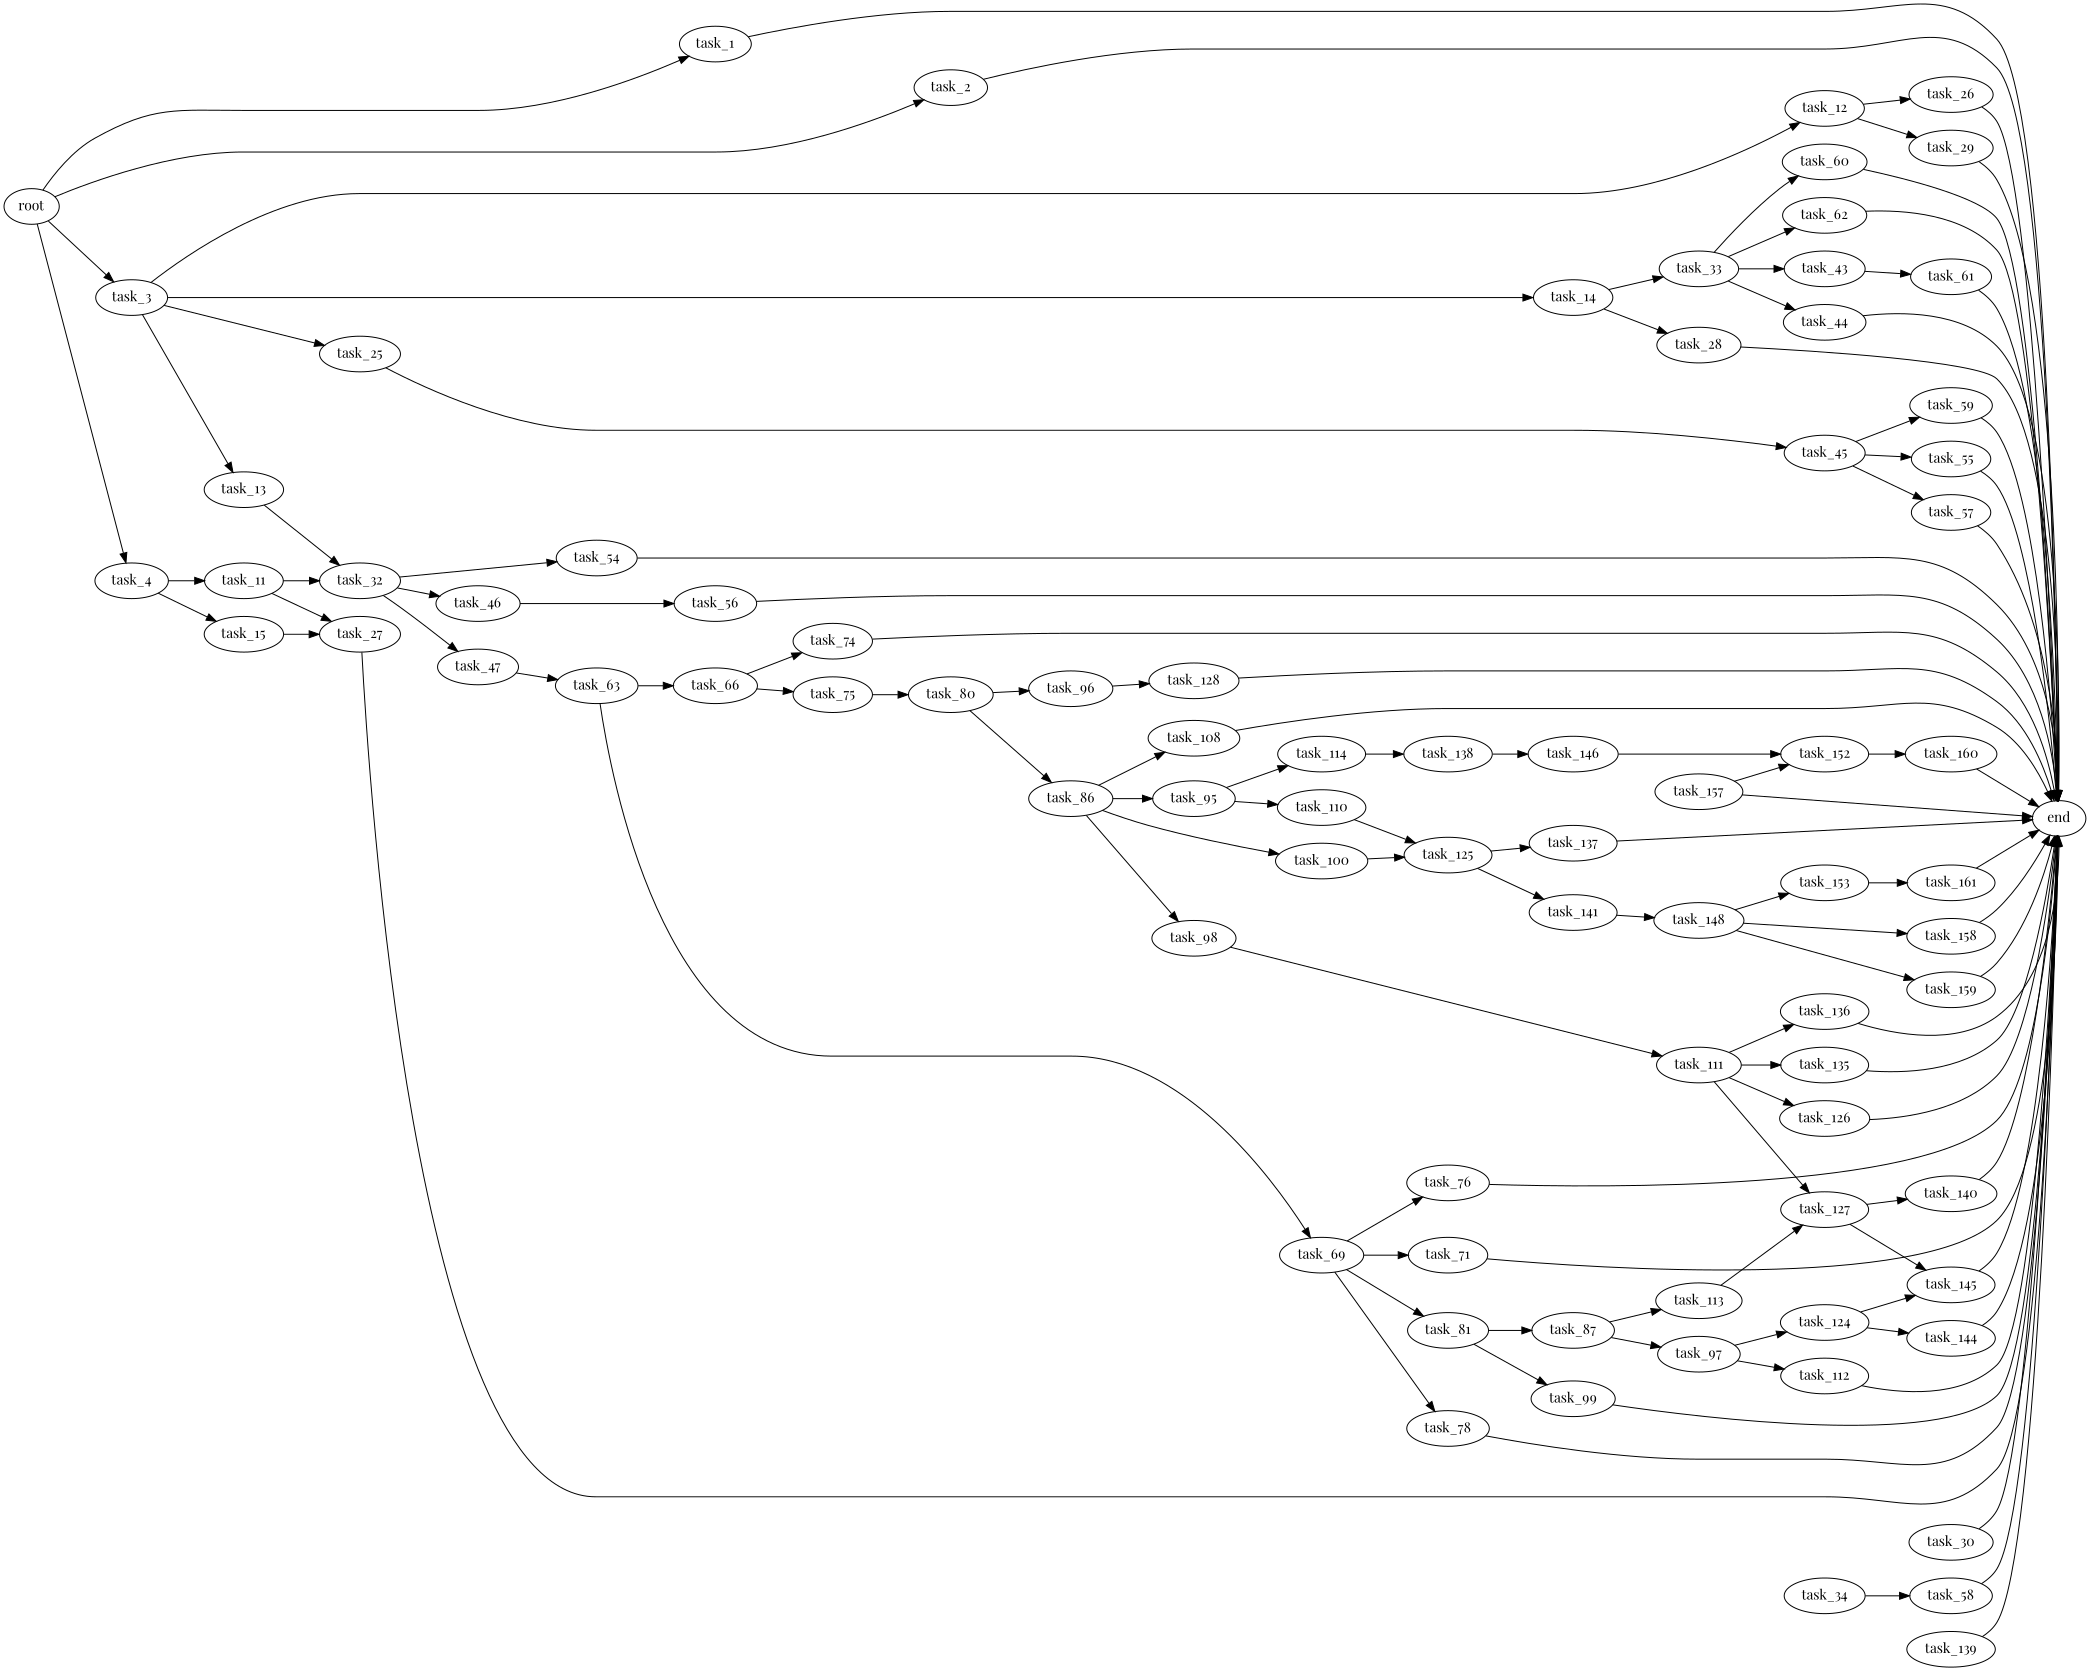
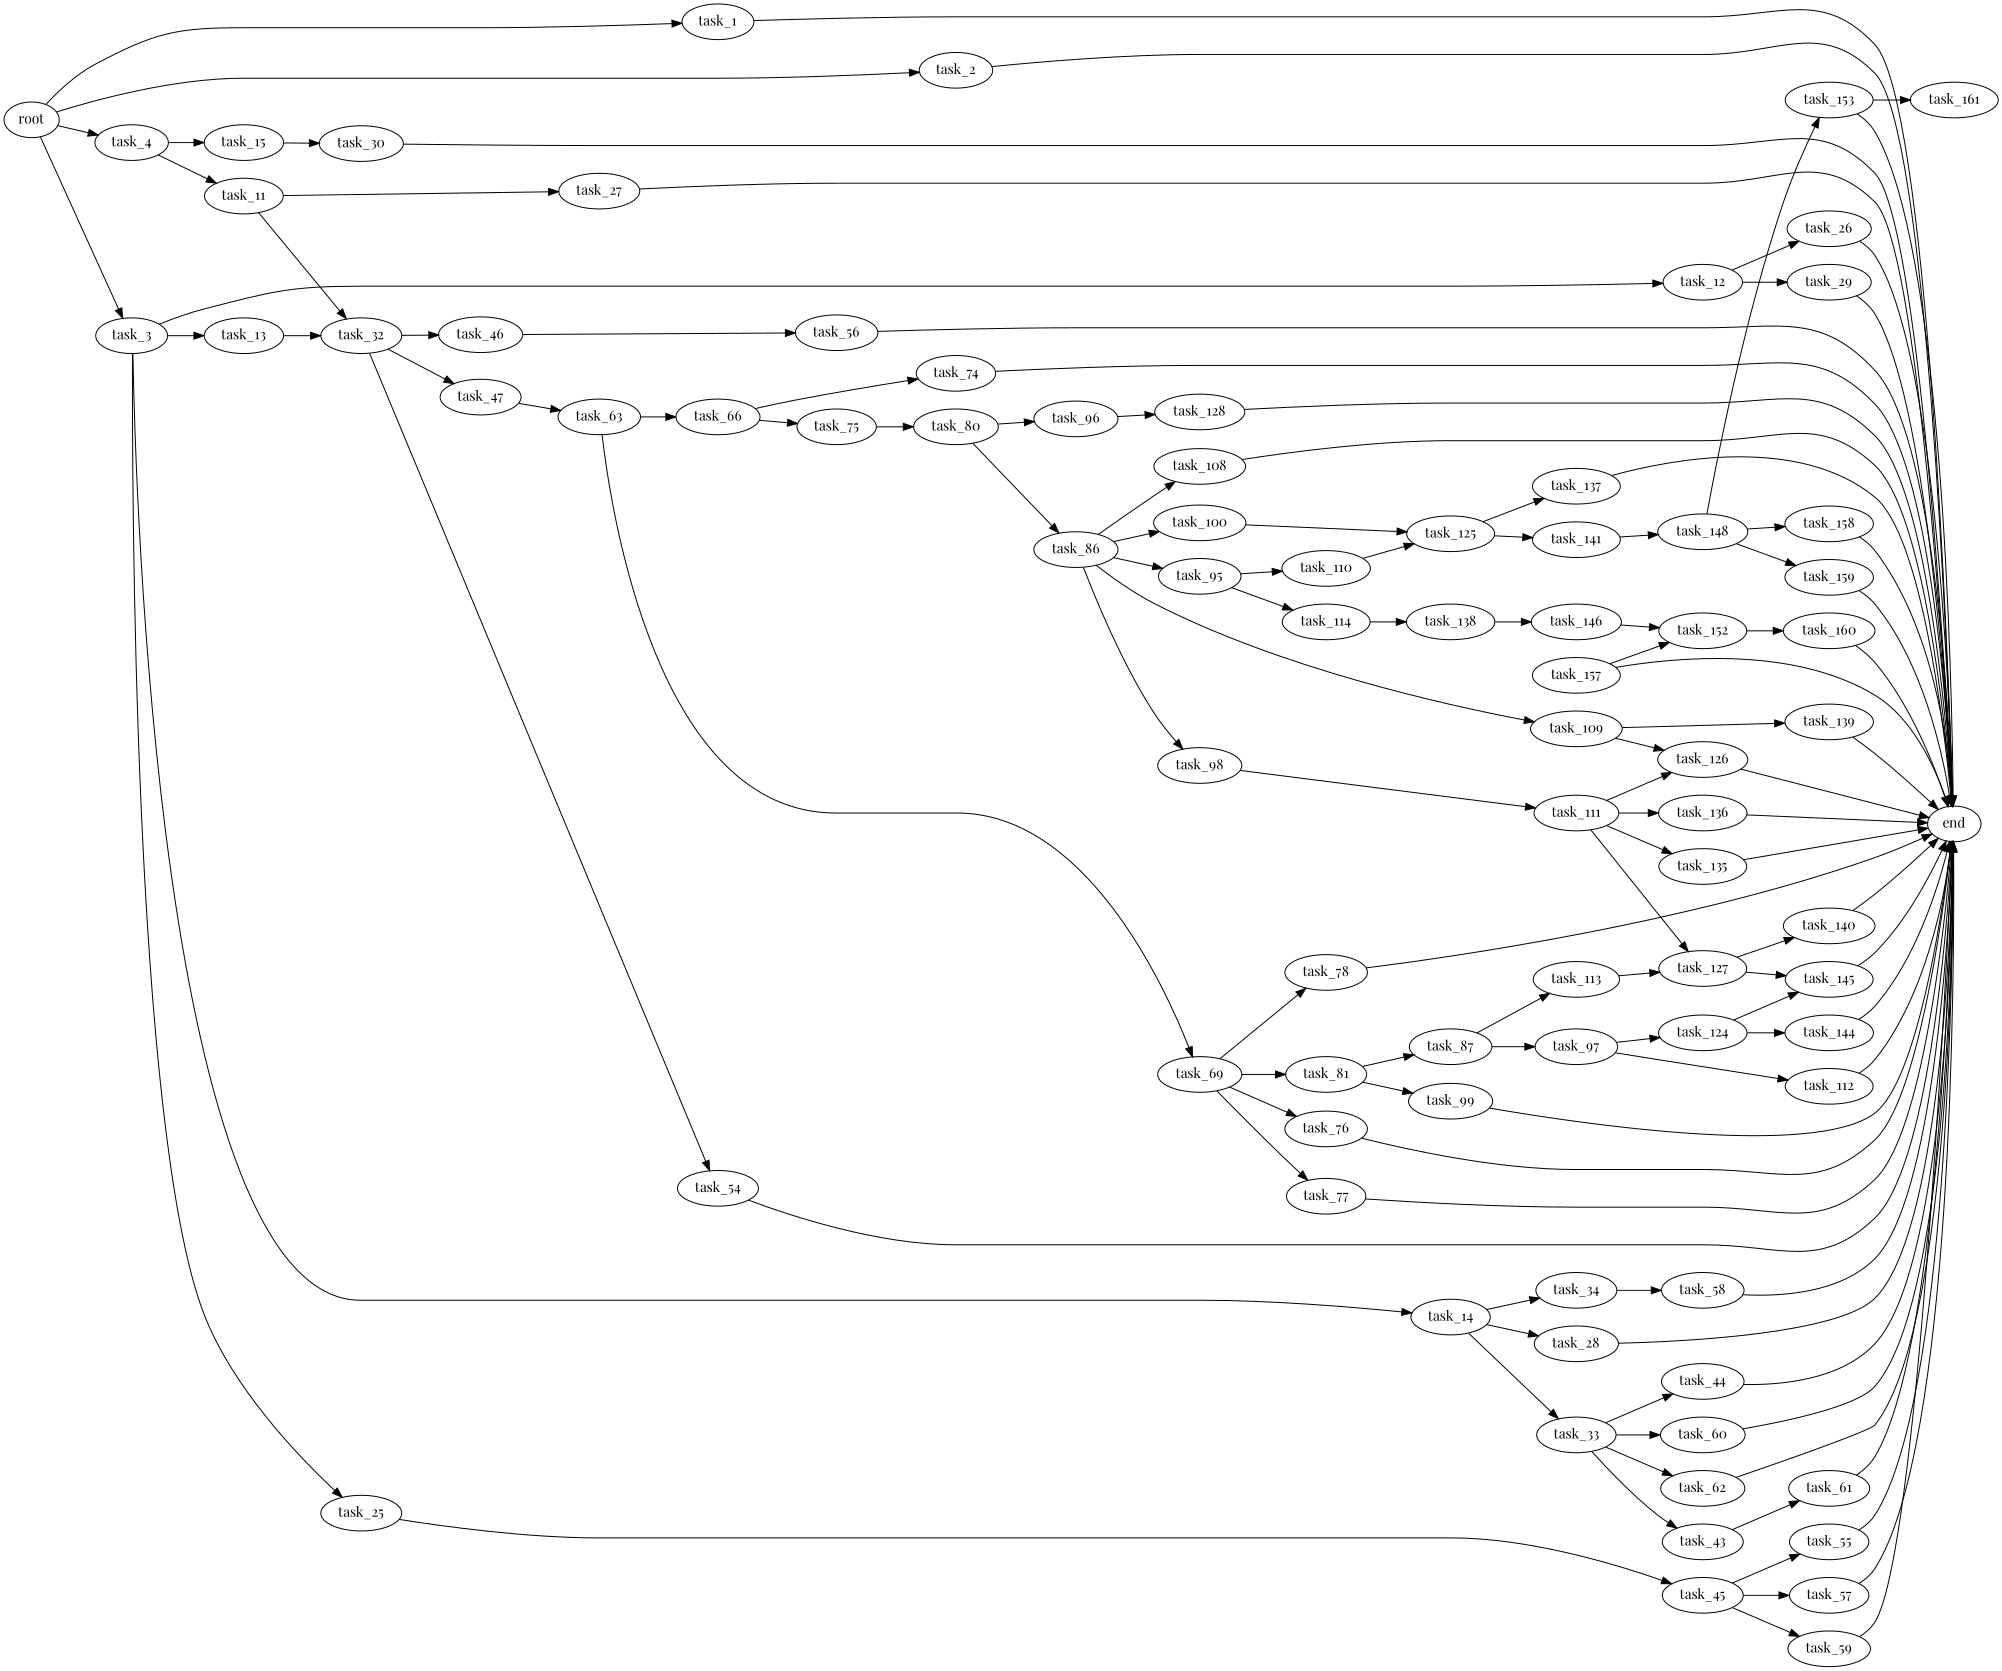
(296, 634) -> (297, 143)
none -> (1576, 729)
(2003, 852) -> (1938, 447)
(1448, 1255) -> (1326, 1196)
none -> (1508, 1305)
